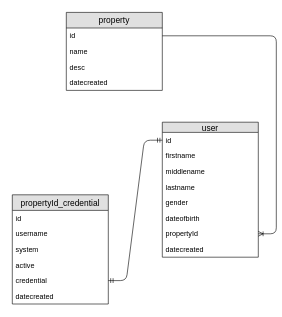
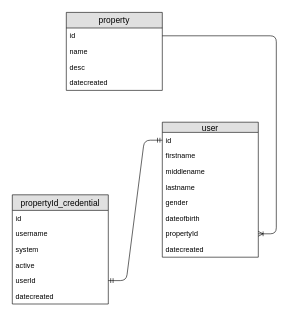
(34, 281) -> (28, 281)
